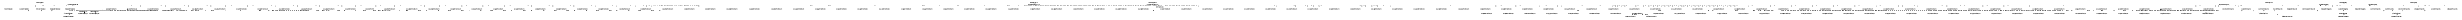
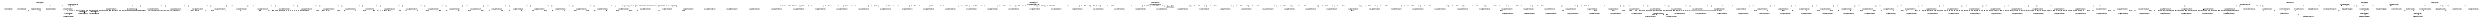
none -> (2230, 9)
